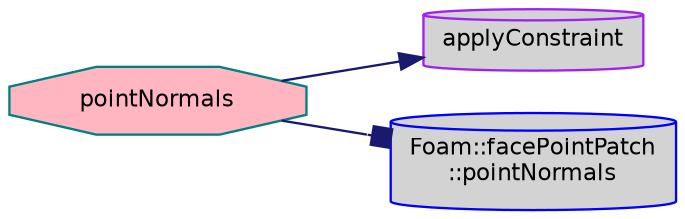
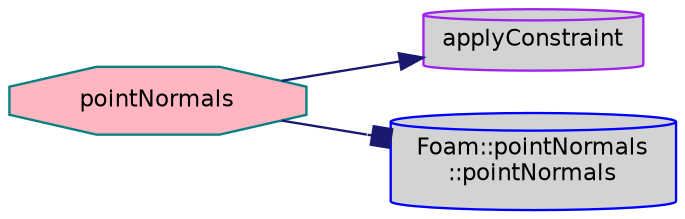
(533, 162) -> (533, 162)
